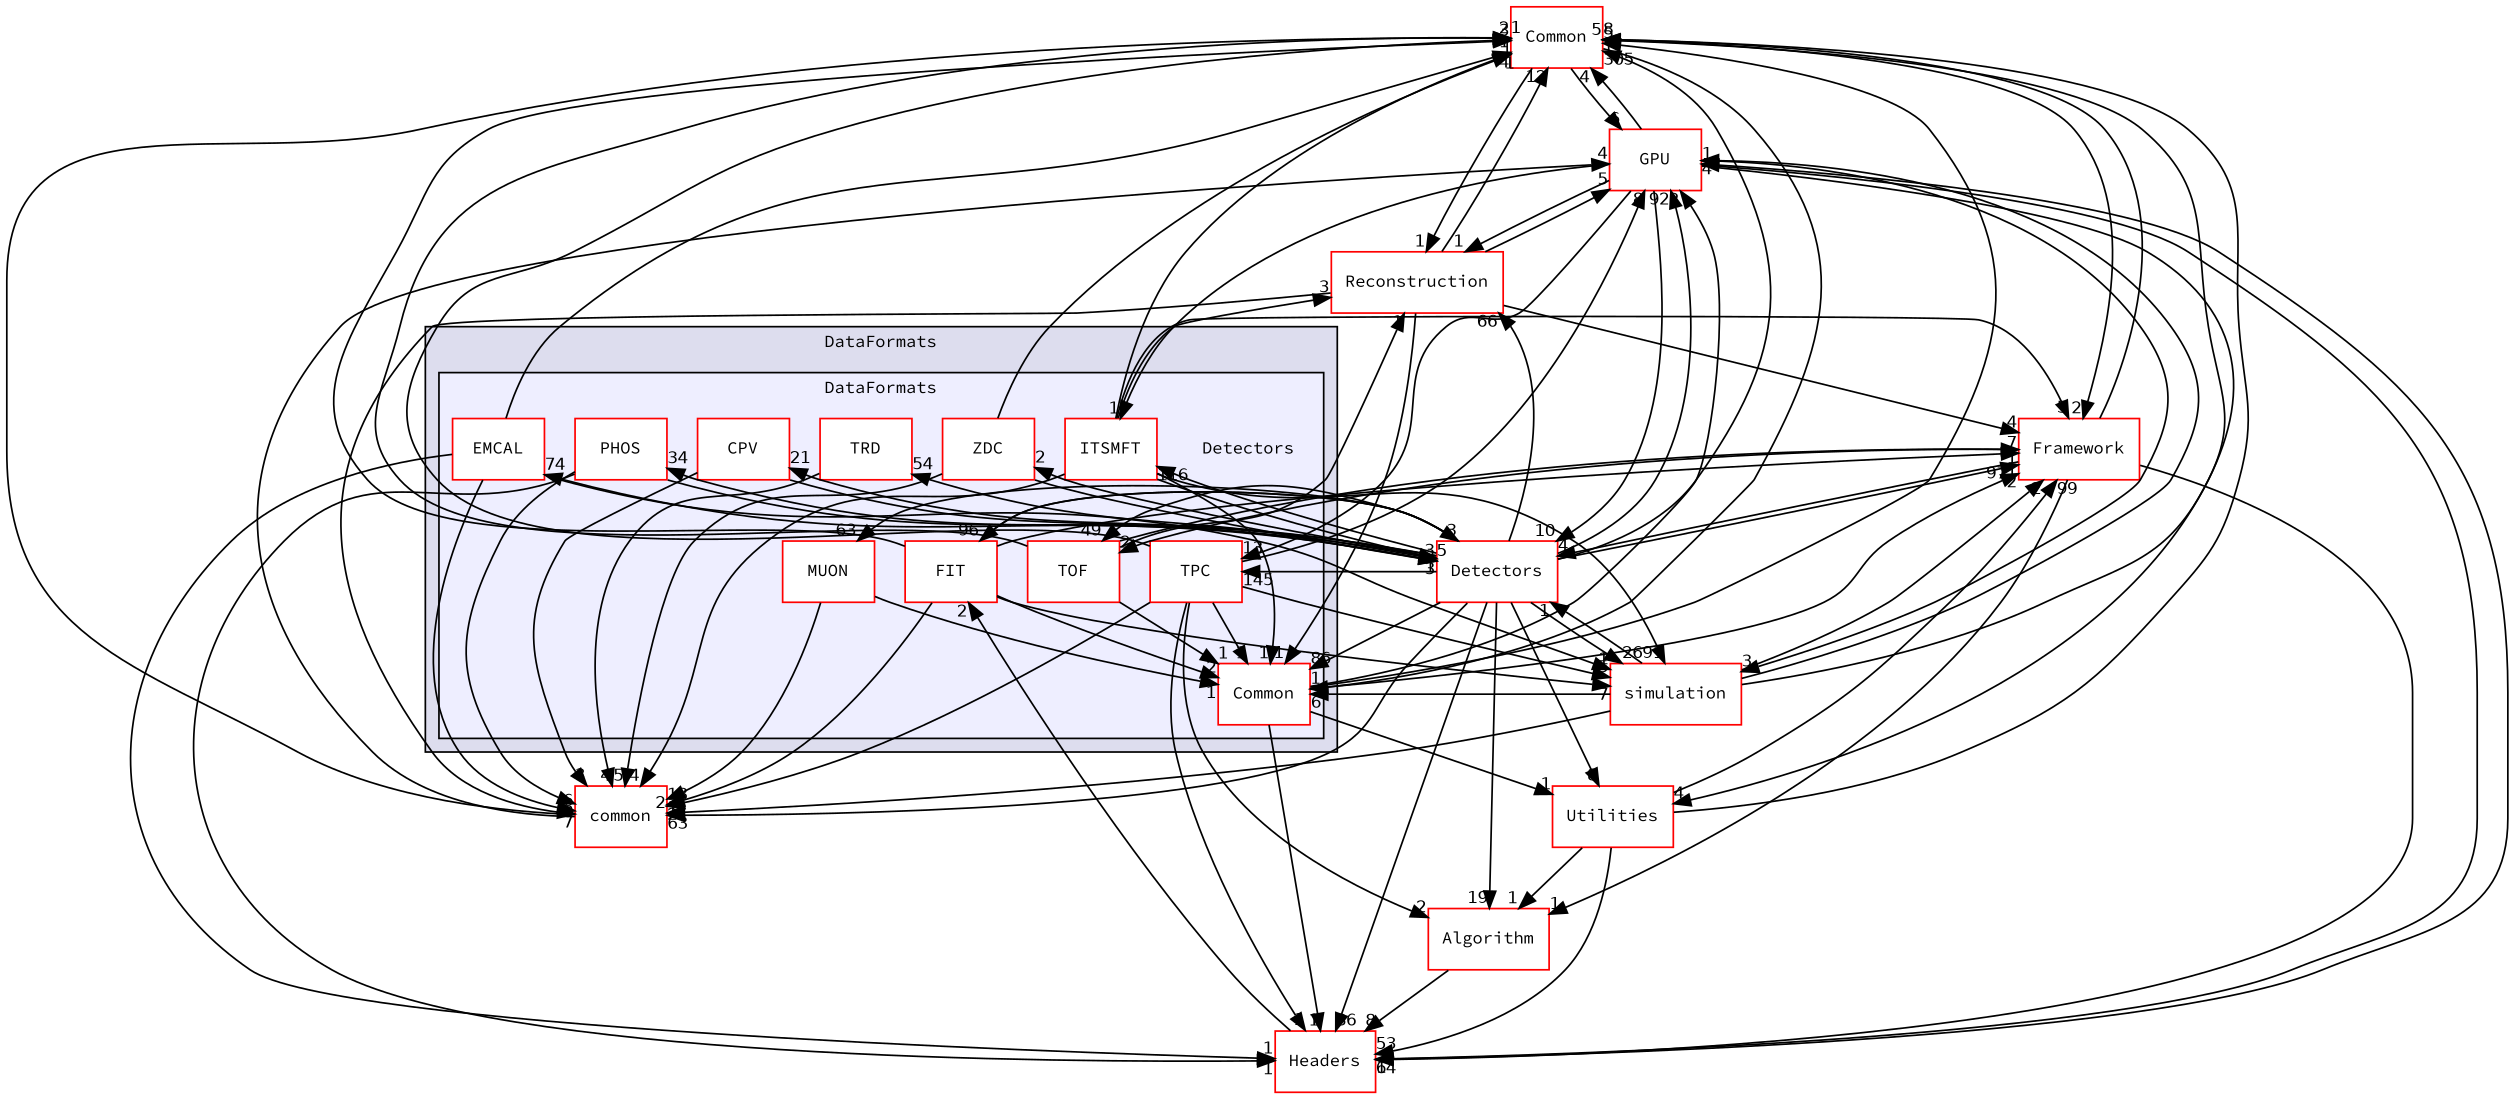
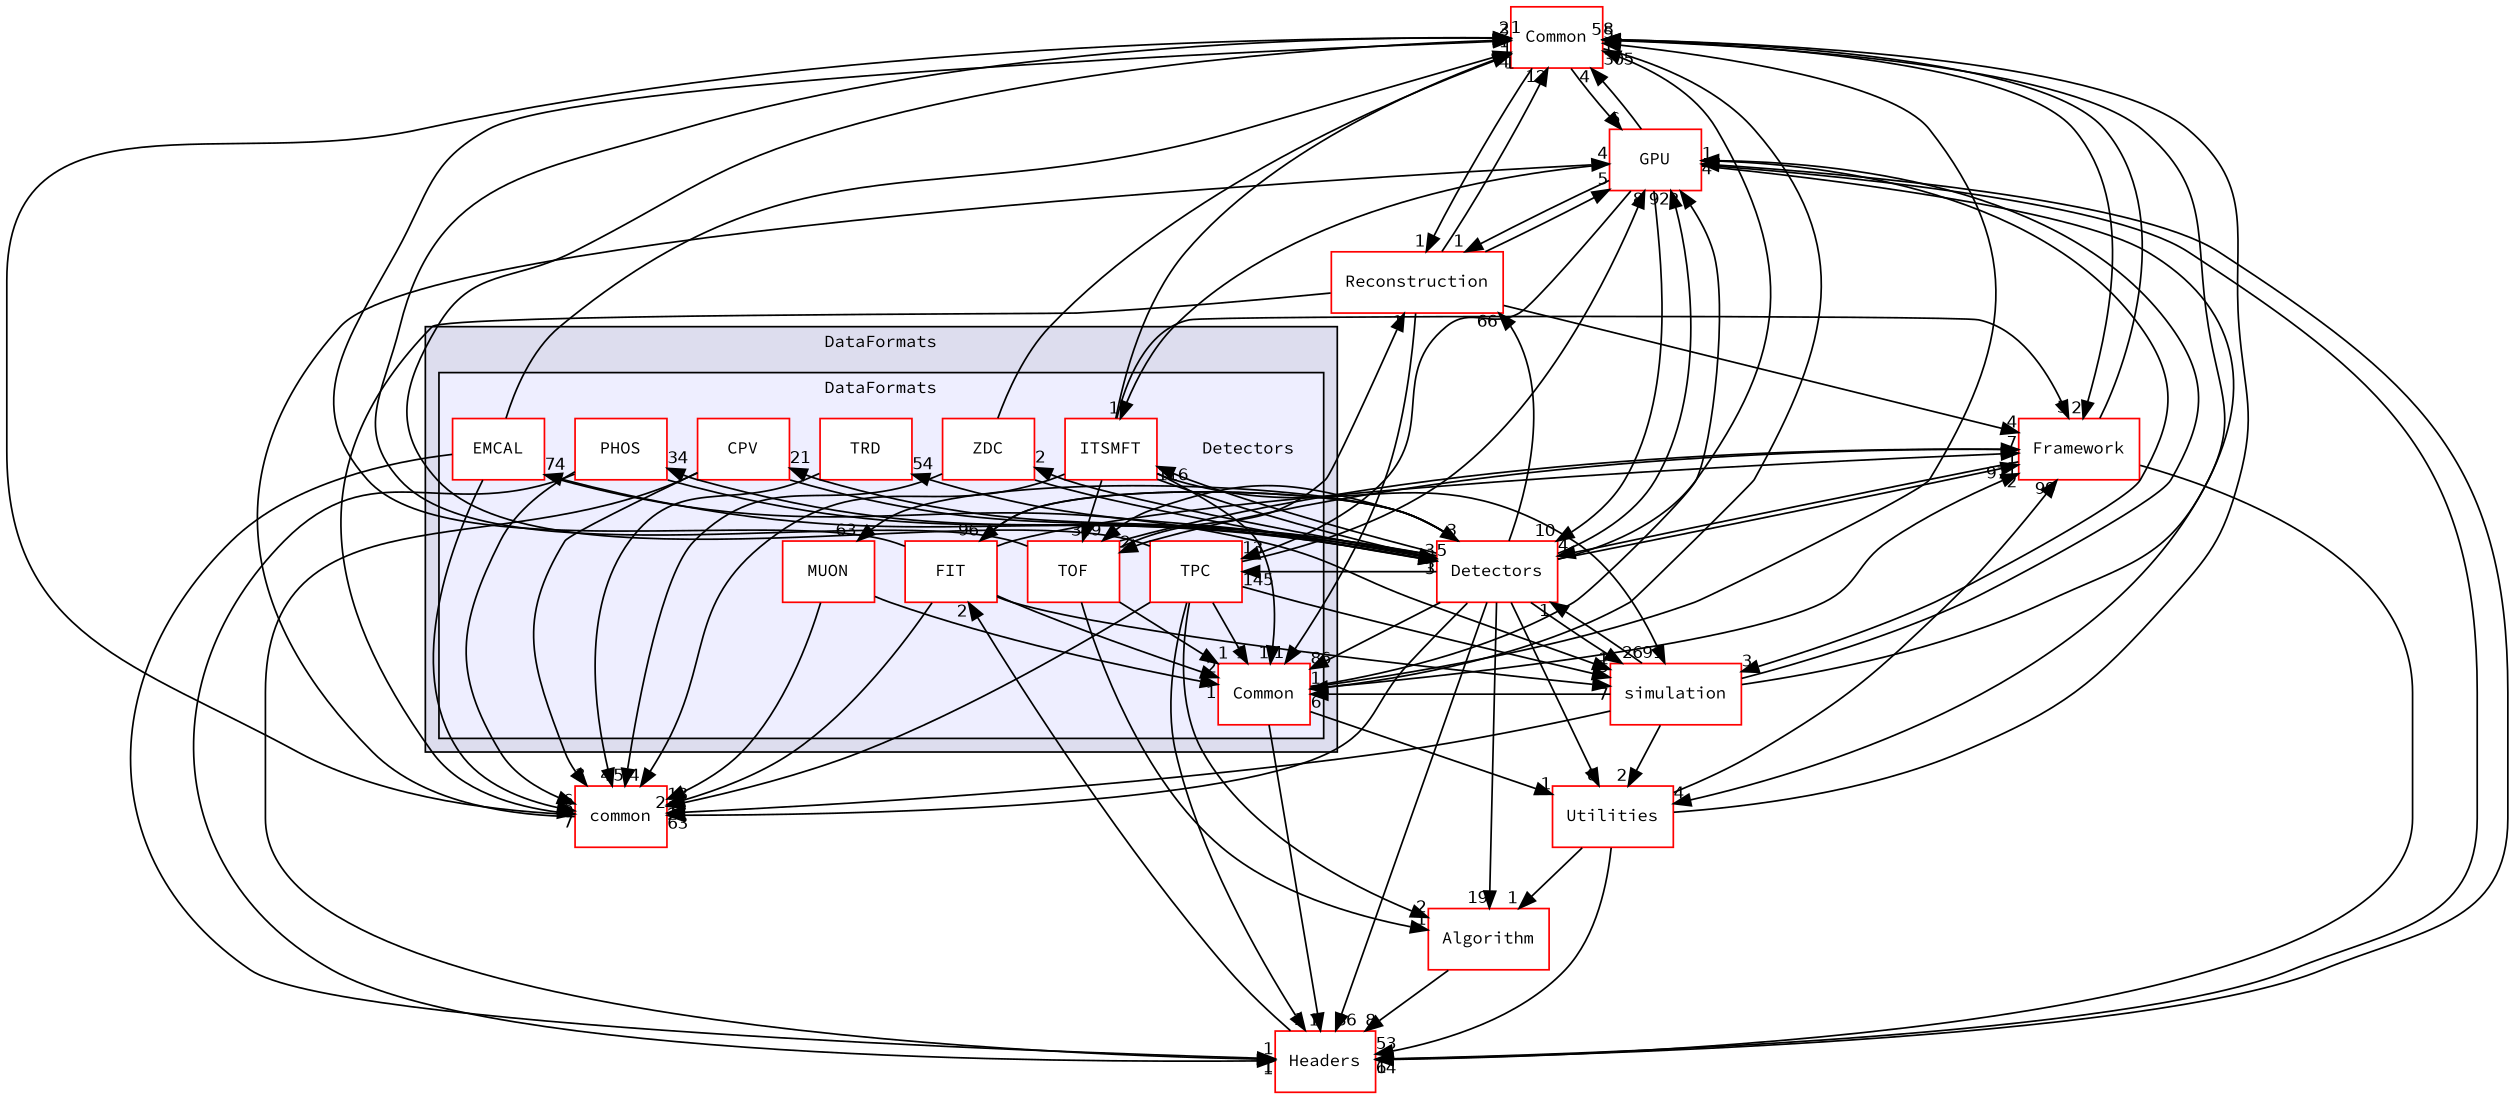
(1190, 322) -> (1095, 502)
(1896, 597) -> (1648, 748)
(1872, 730) -> (1178, 801)
none -> (409, 948)
